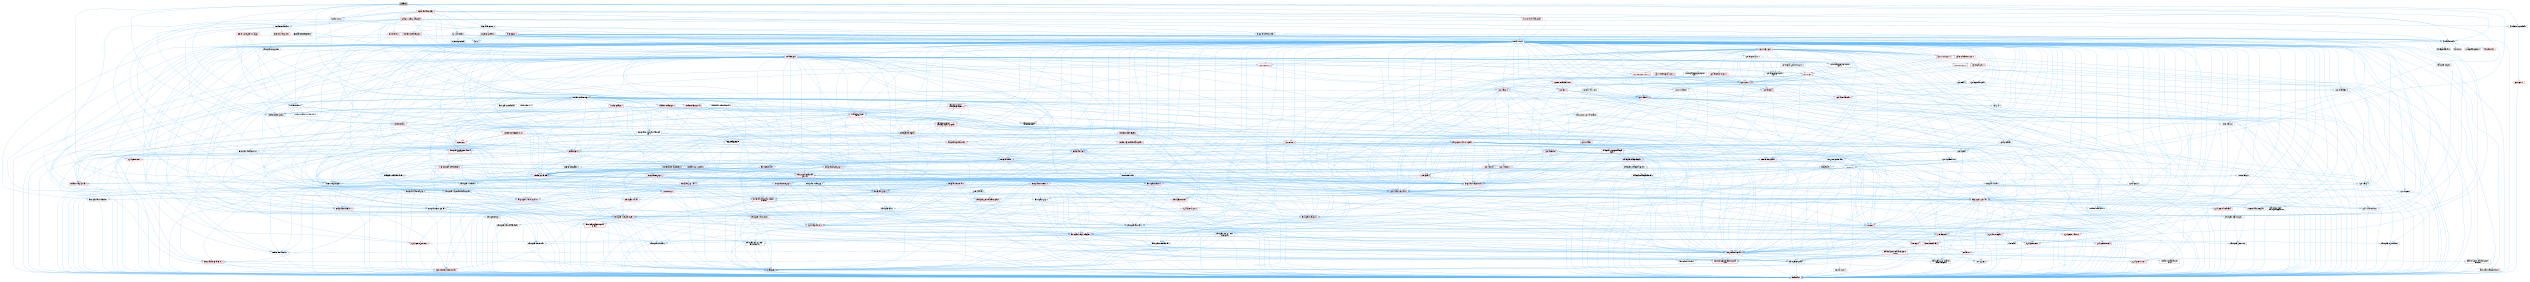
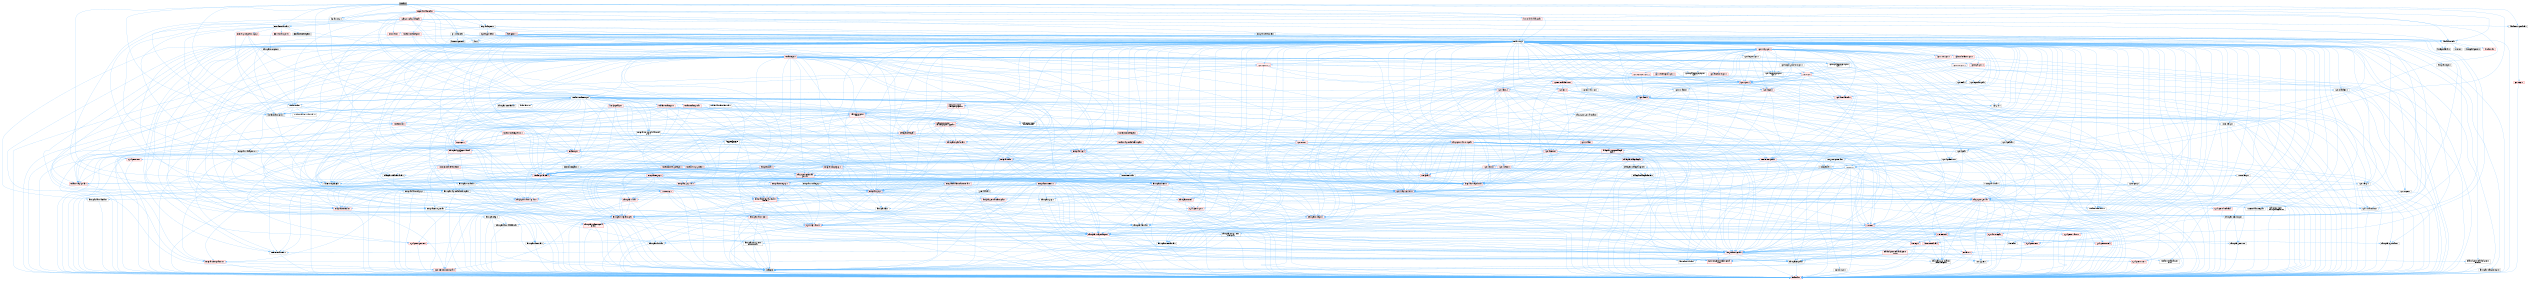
(956, 184) -> (958, 184)
